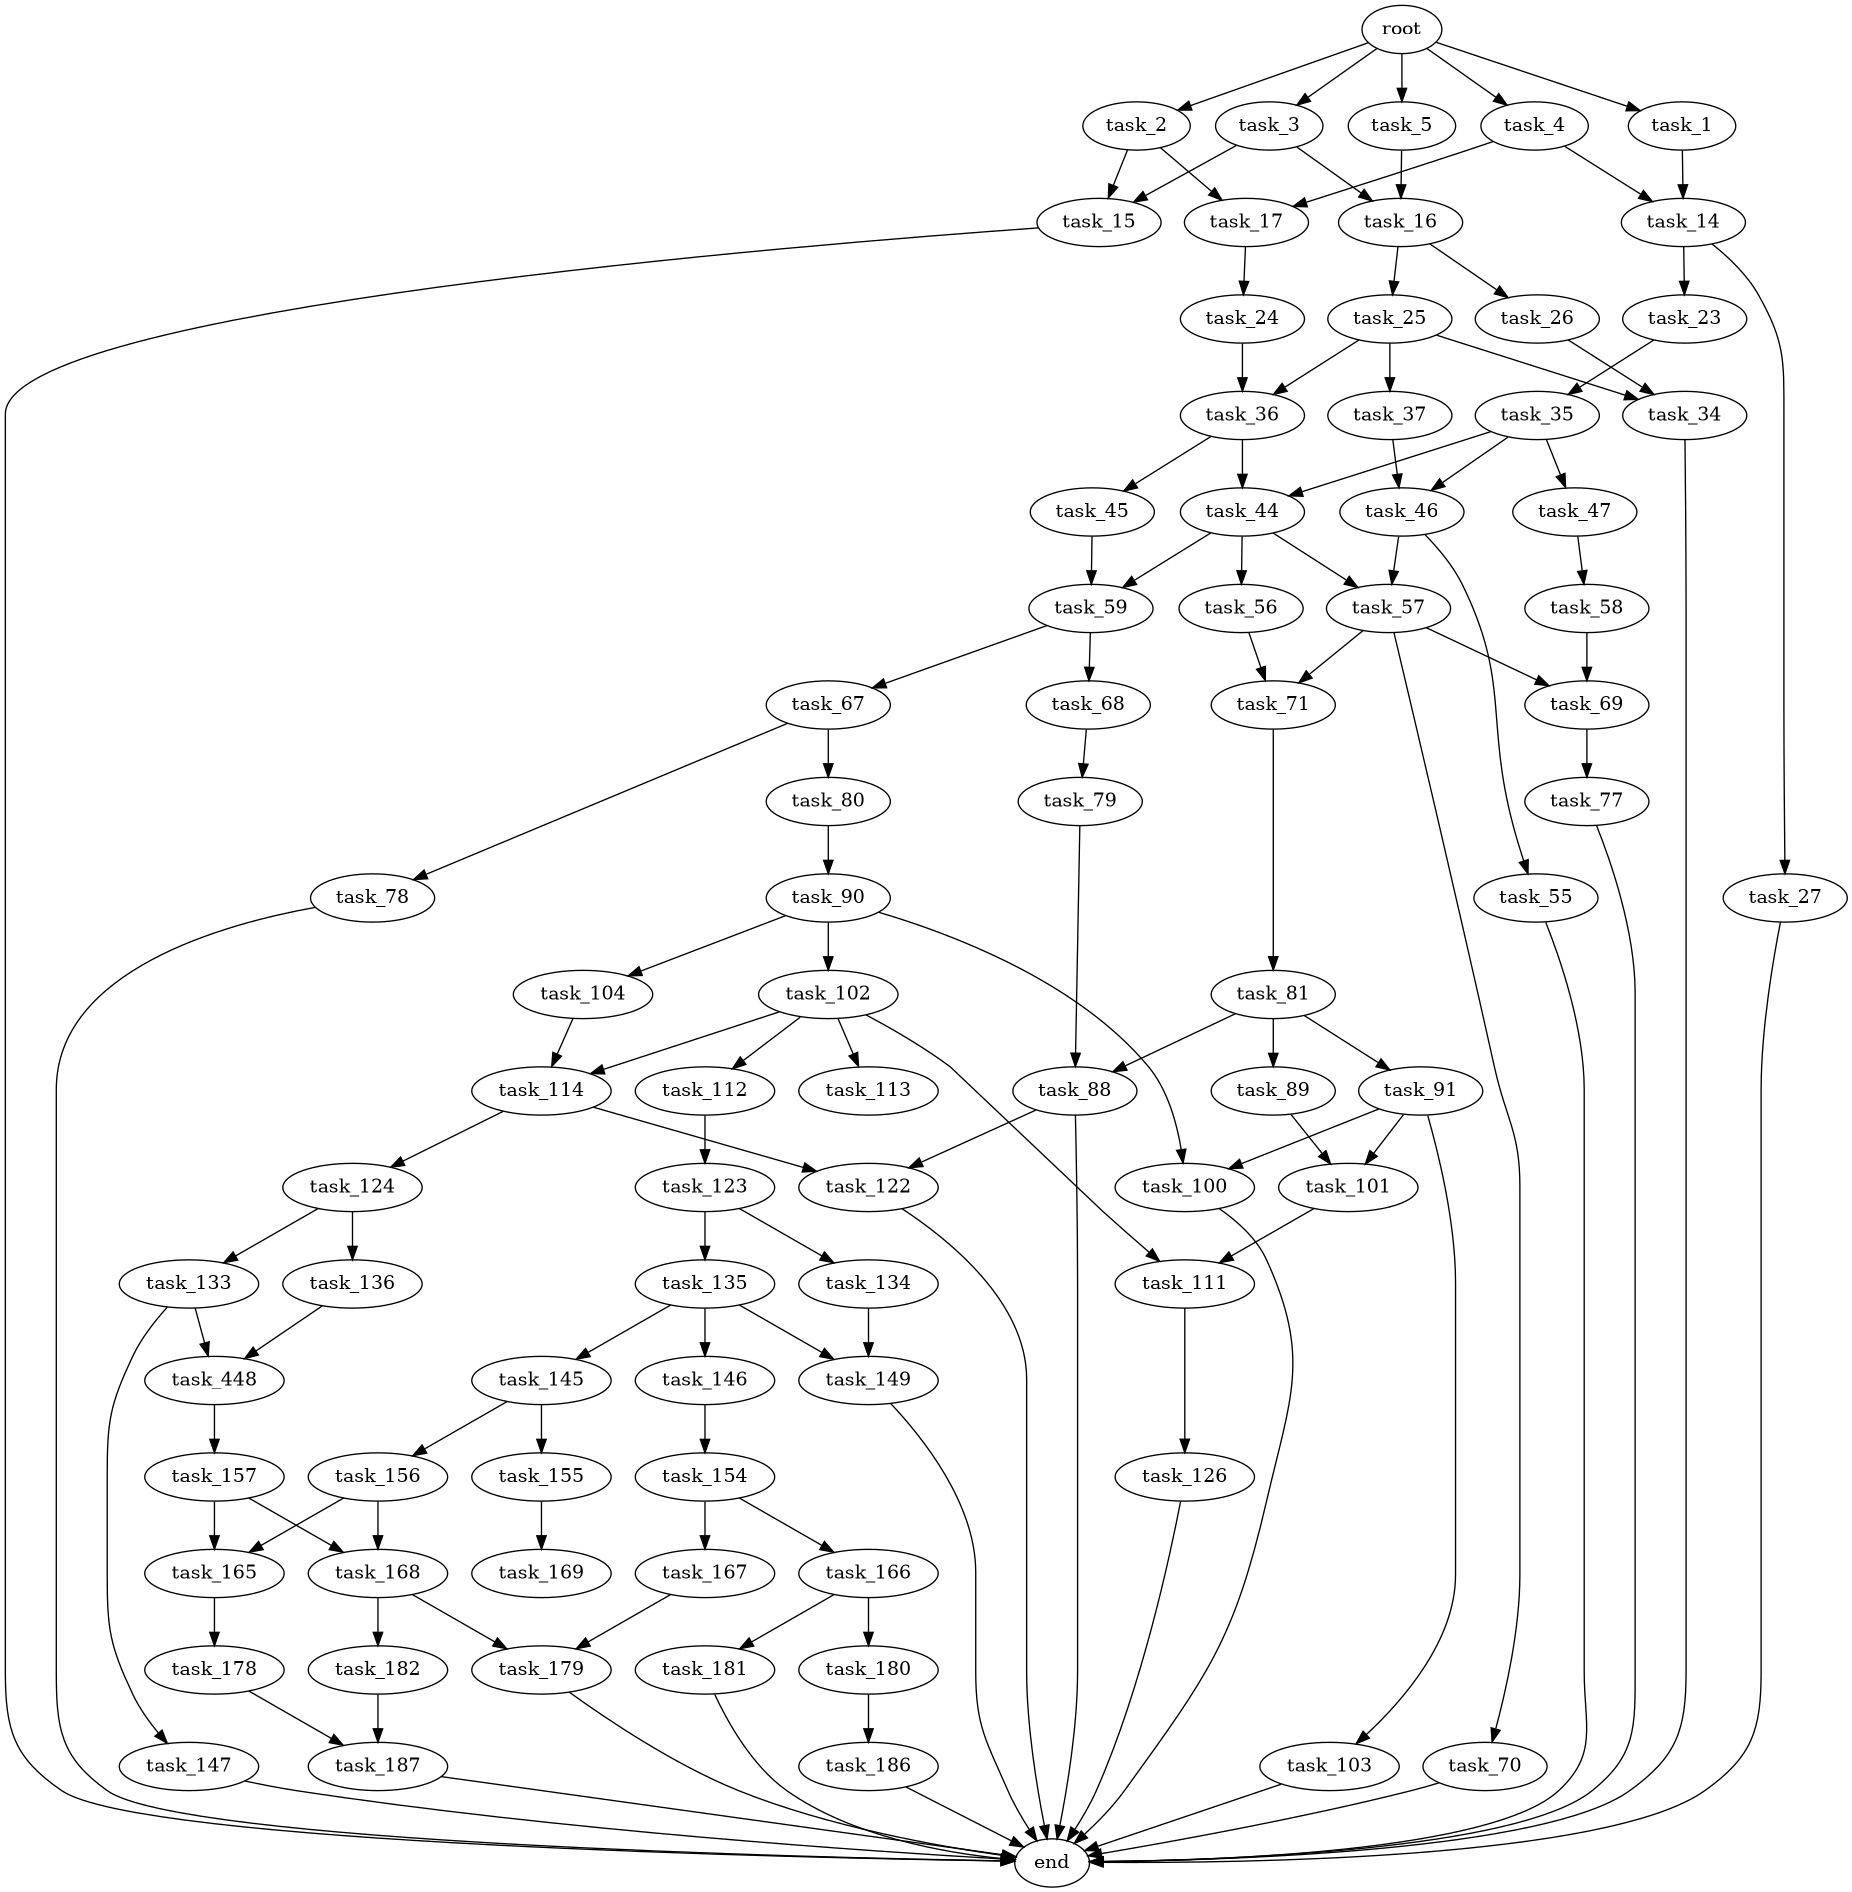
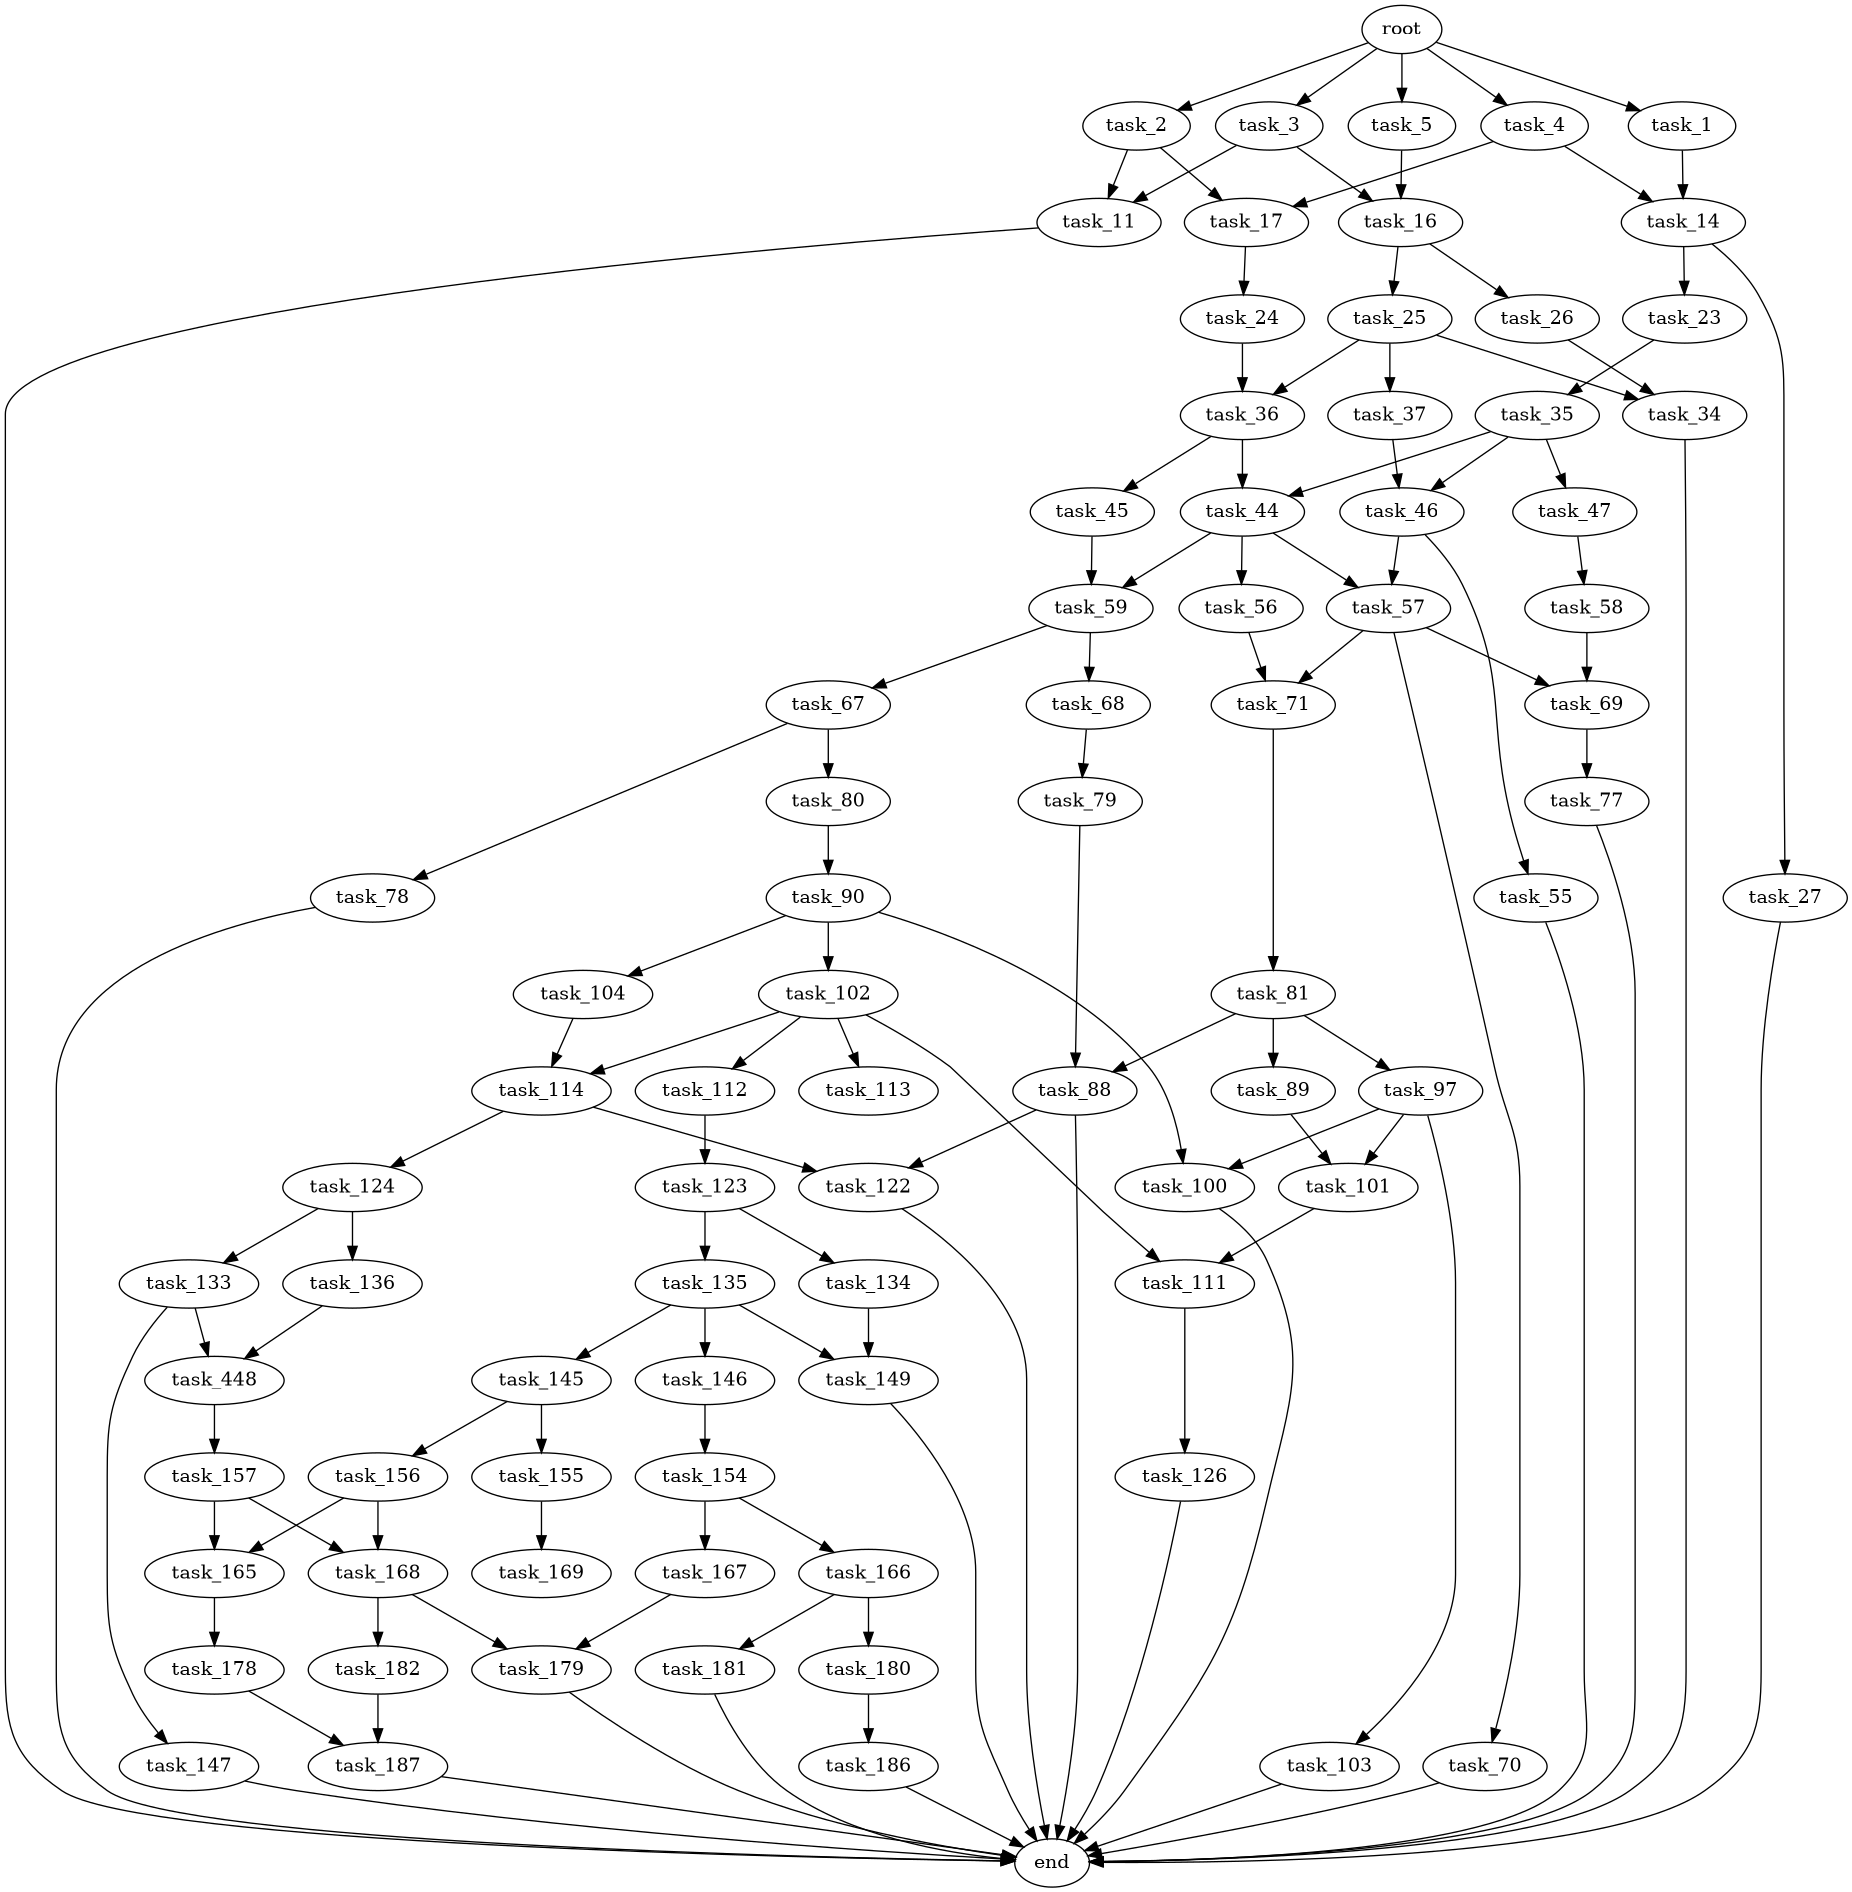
(1099, 222) -> (1099, 222)
(1421, 1091) -> (1421, 1091)
